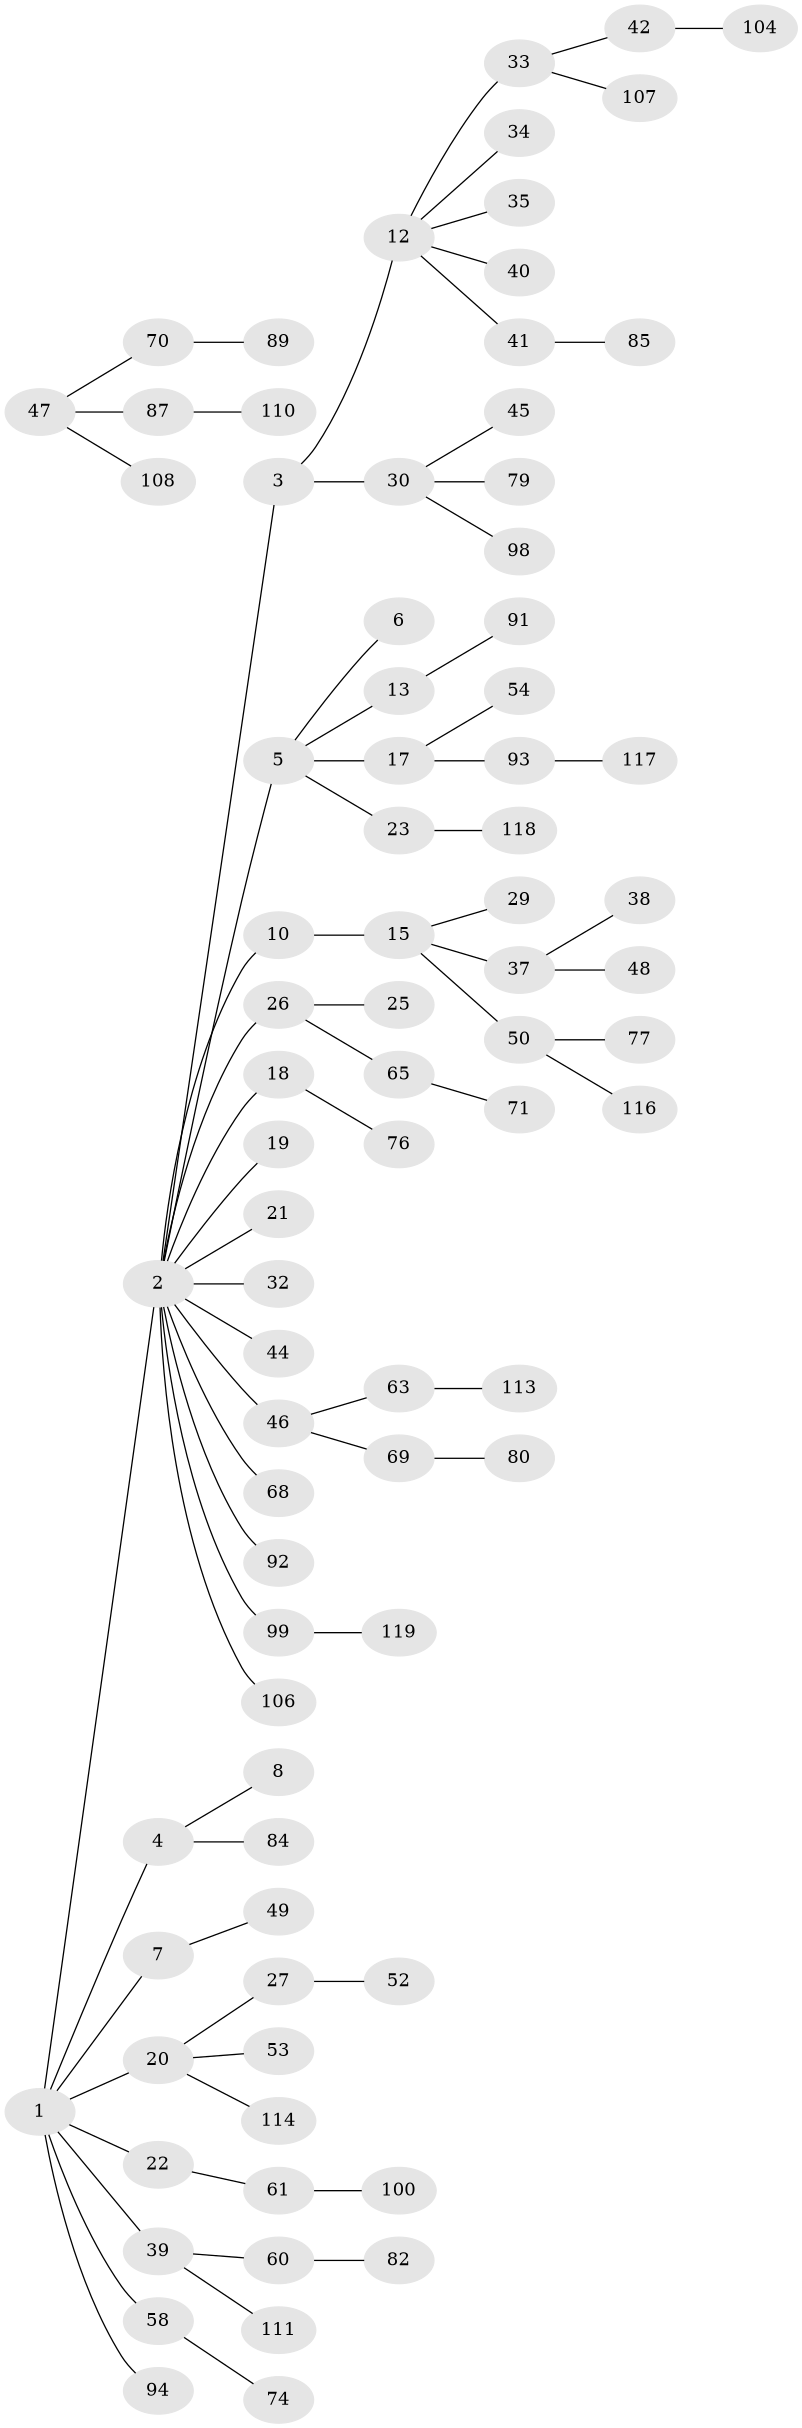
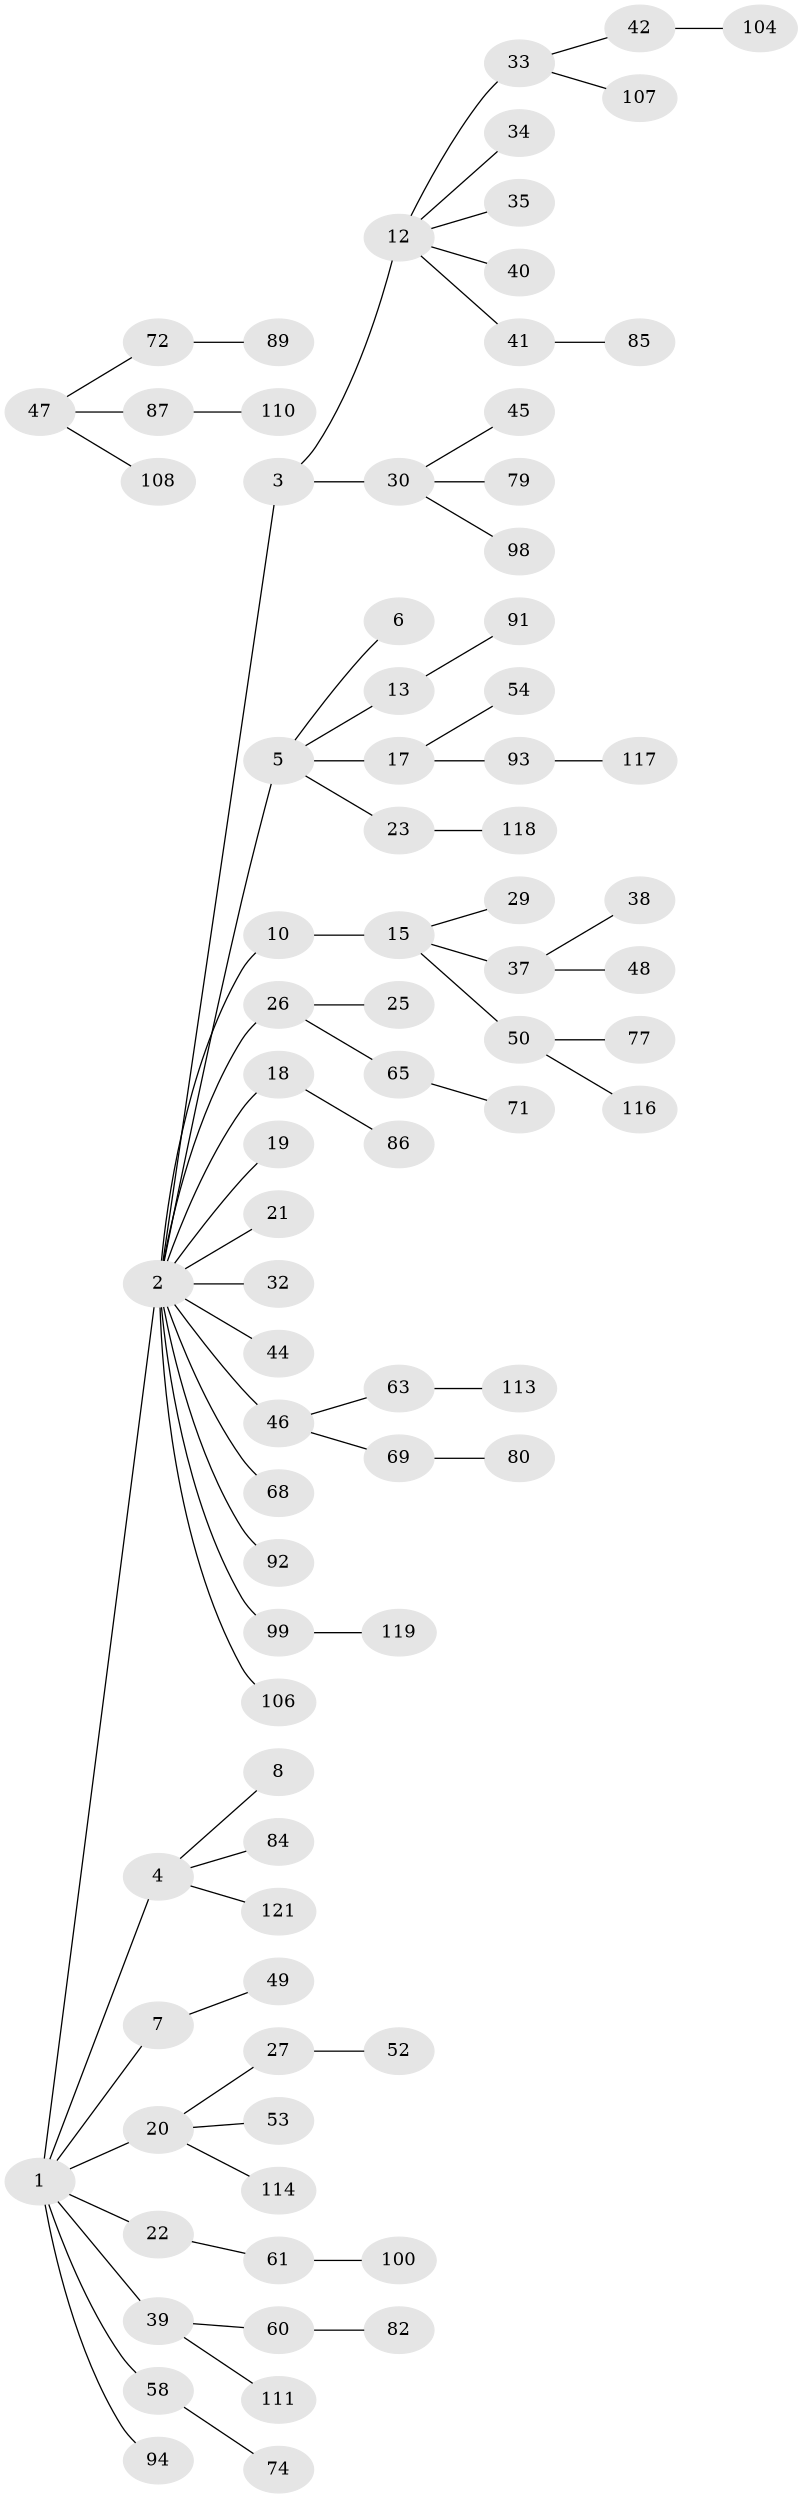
(158, 342) -> (158, 342)
(399, 1144) -> (399, 1144)
none -> (279, 1912)
